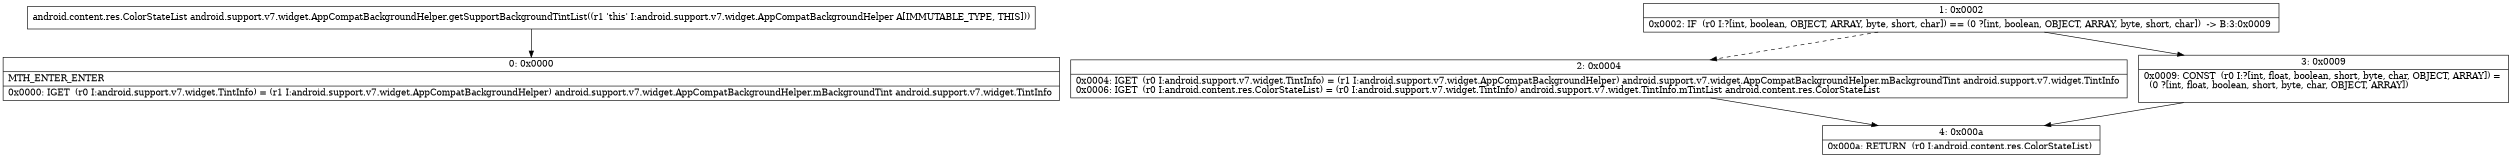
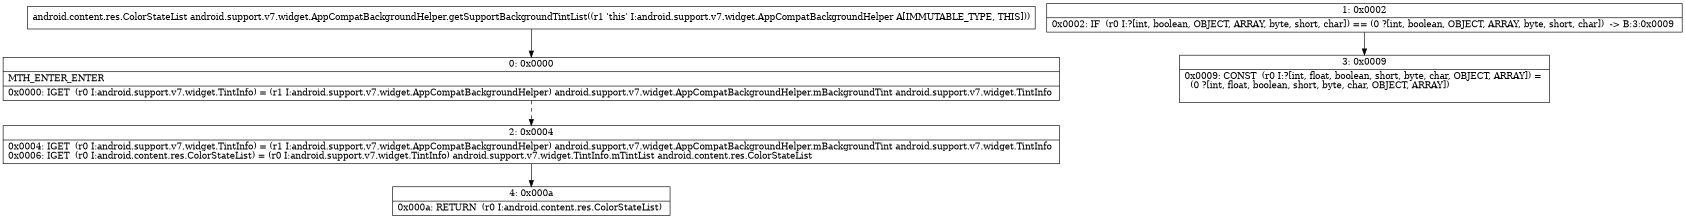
(1797, 45) -> (531, 110)
(2117, 114) -> none
